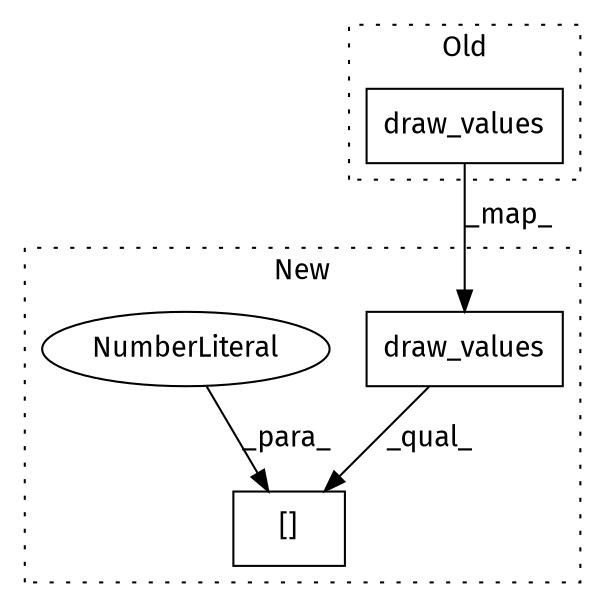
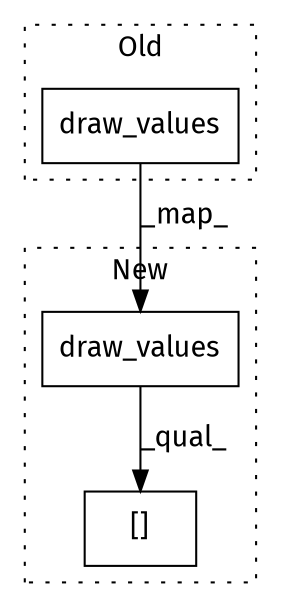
(186, 349) -> none
